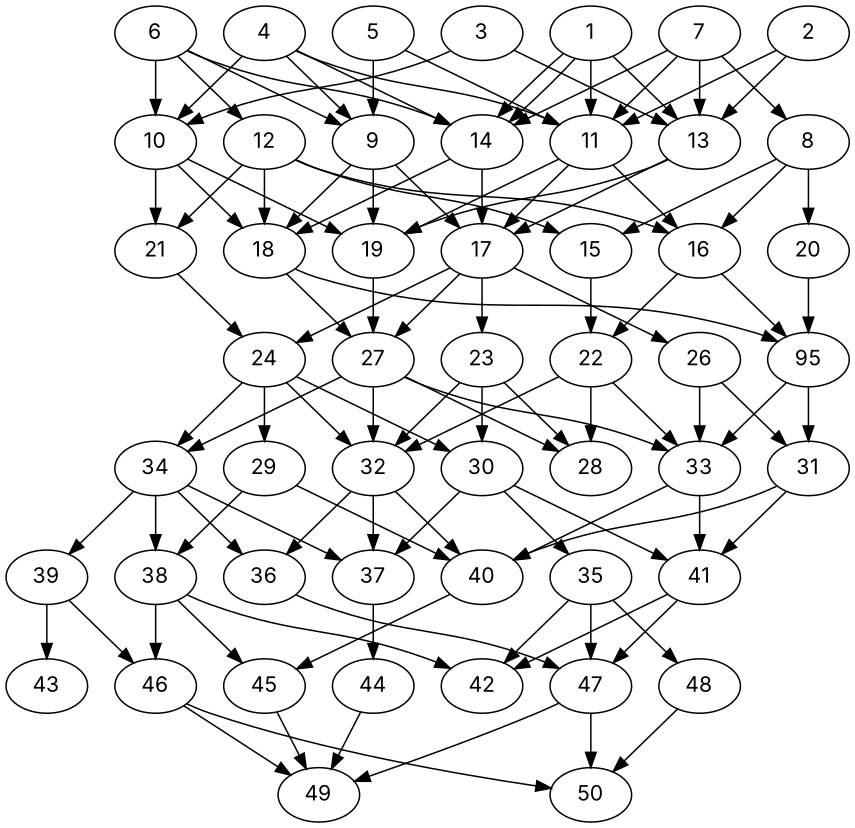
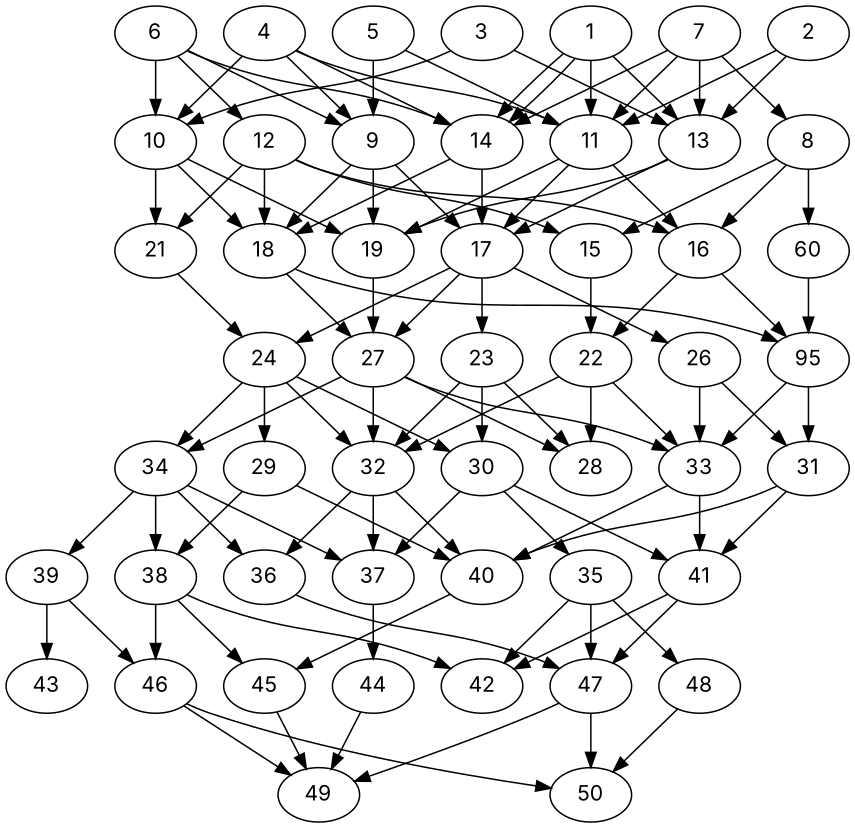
(808, 251) -> (808, 251)
